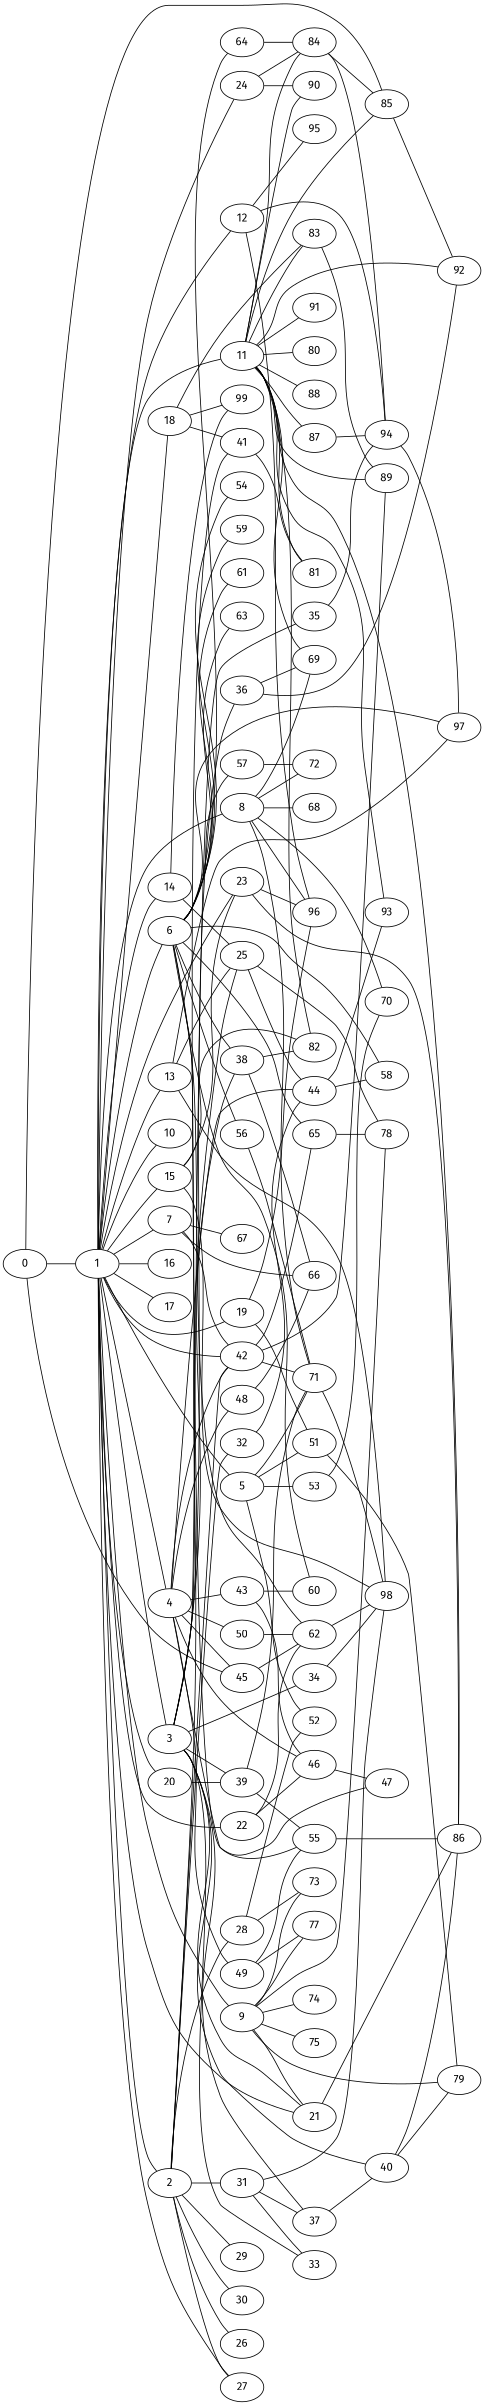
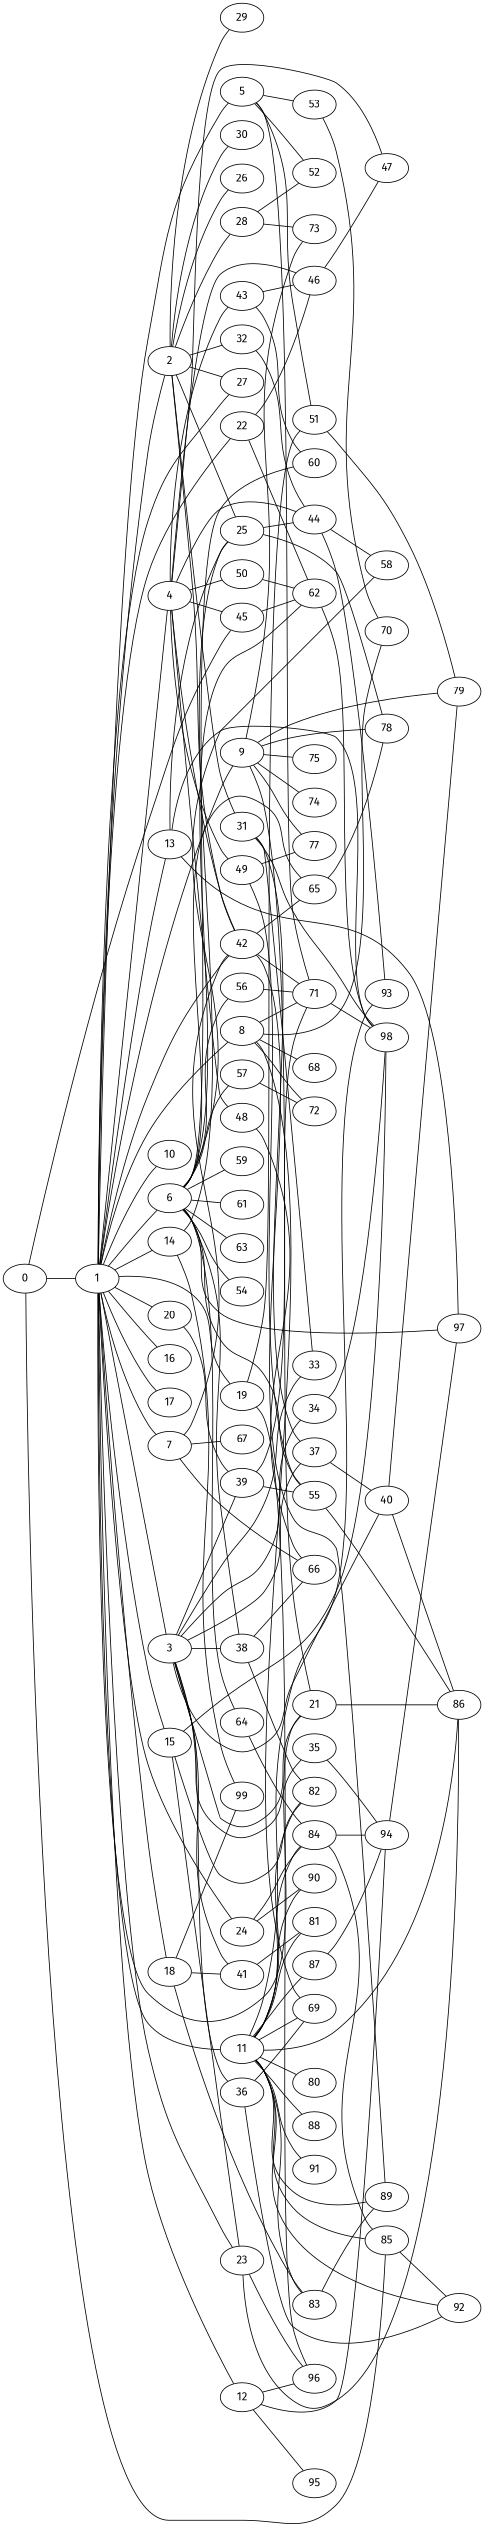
(278, 860) -> none
